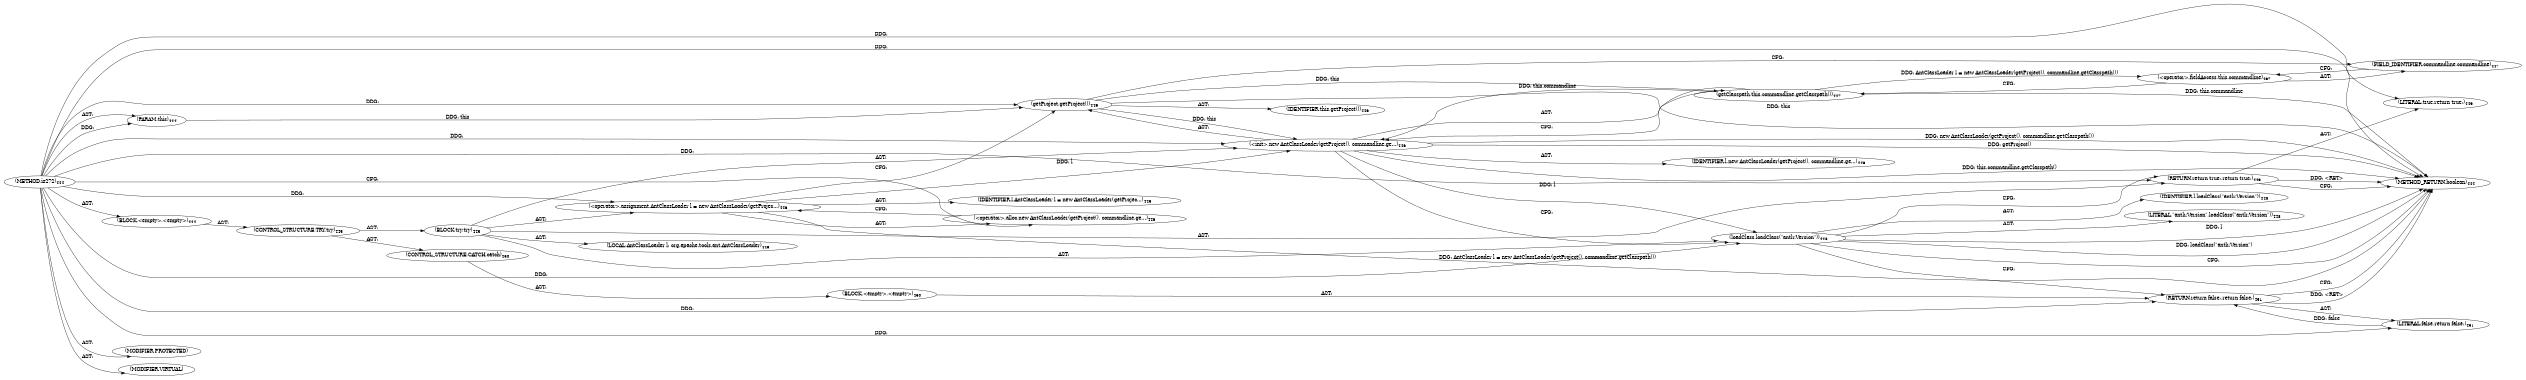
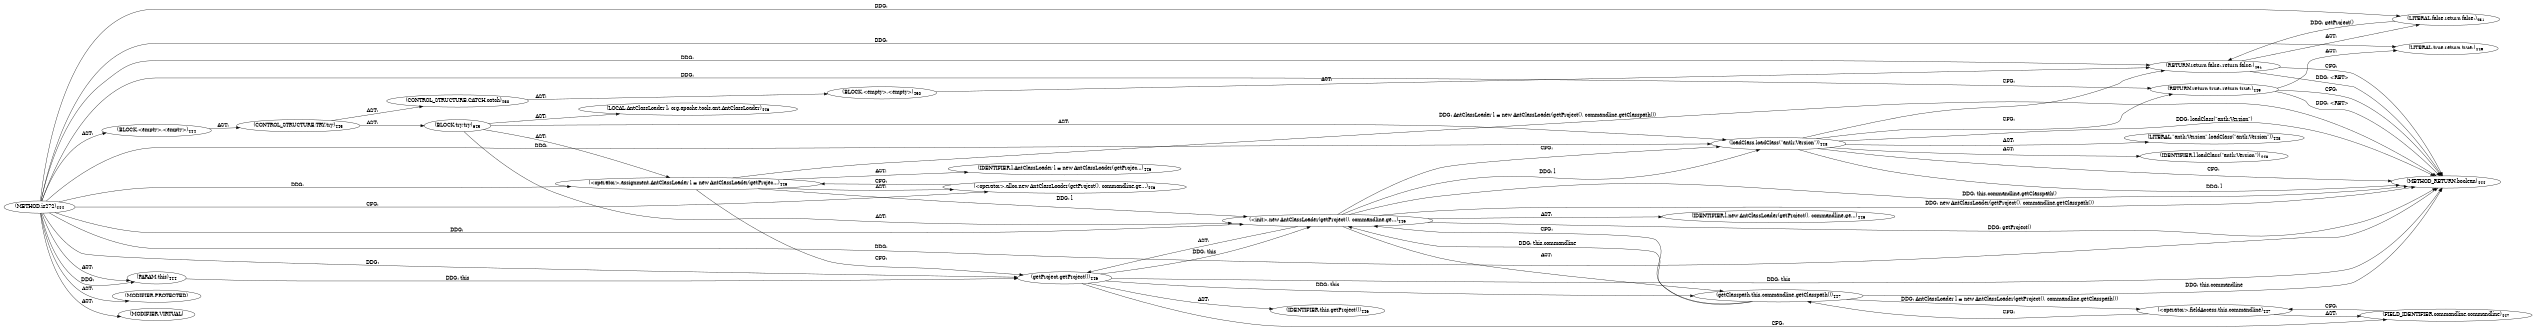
(2267, 78) -> (2267, 310)
(477, 230) -> (477, 125)
(1328, 239) -> none
(2327, 319) -> (2332, 23)
